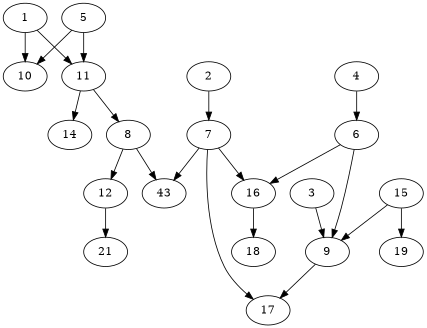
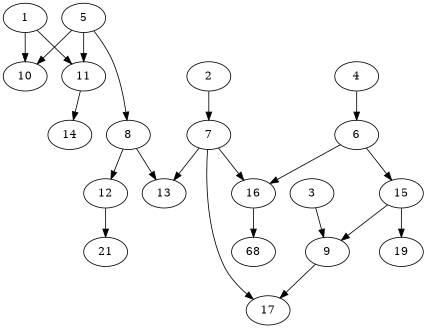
(104, 102) -> (116, 69)
(346, 190) -> (377, 161)
(164, 193) -> (164, 193)
(254, 252) -> (254, 252)
